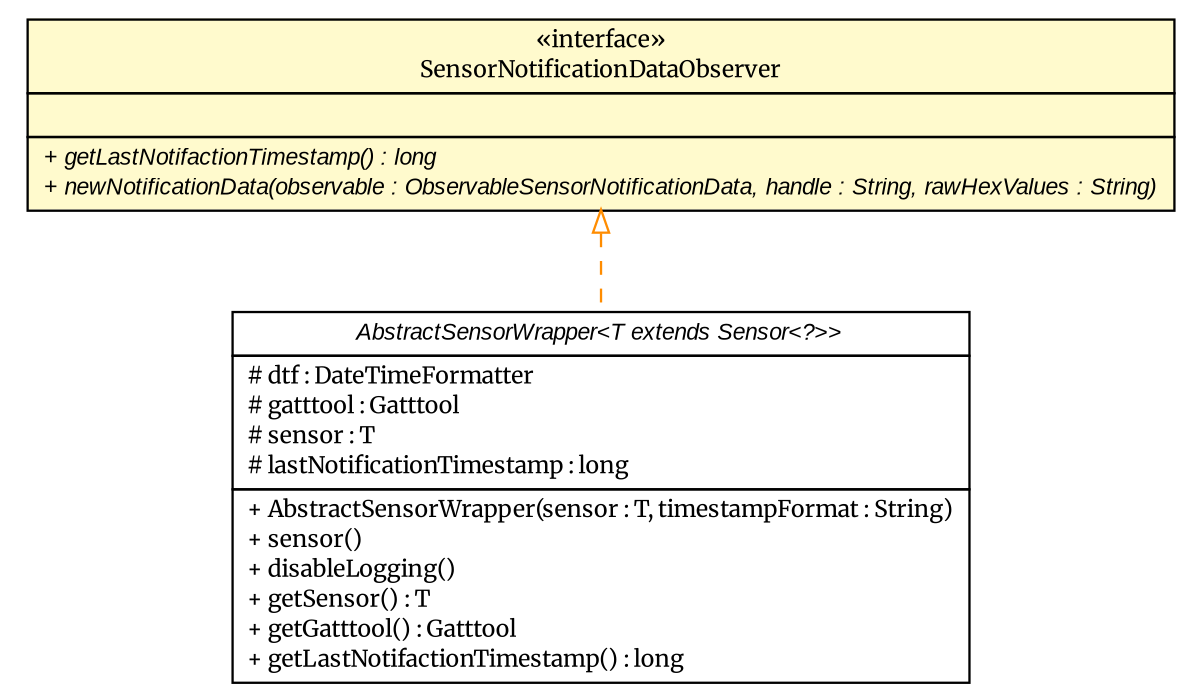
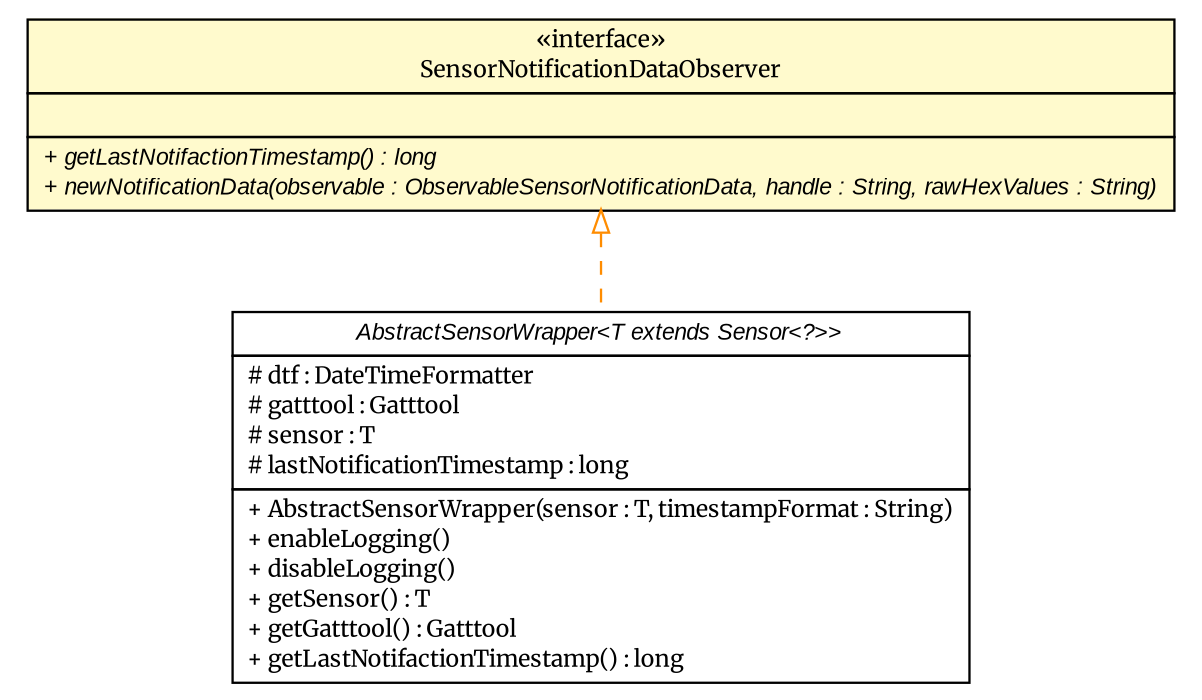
(305, 540) -> (350, 540)
